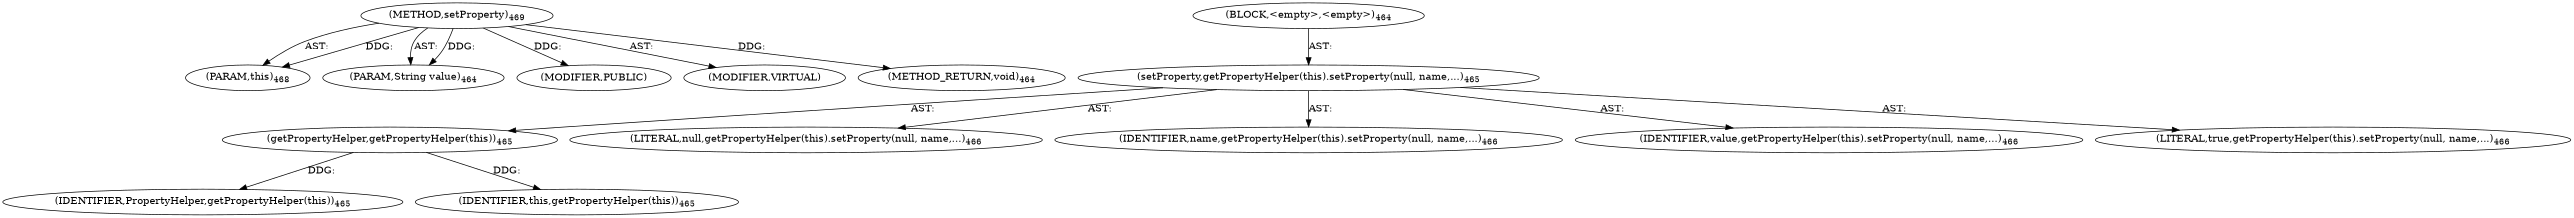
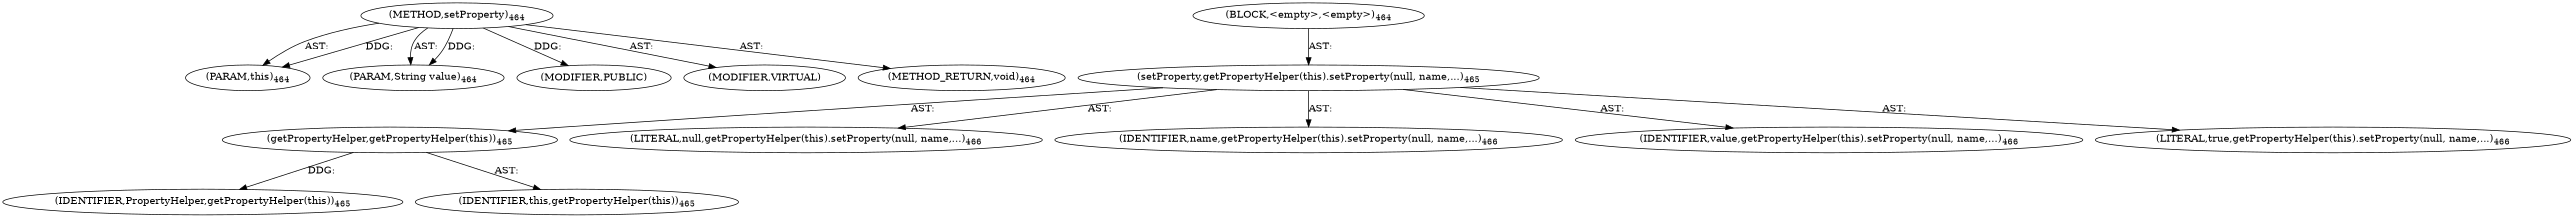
(517, 15) -> (517, 15)
(753, 47) -> (753, 47)
(282, 77) -> (282, 77)
(508, 171) -> (508, 171)
